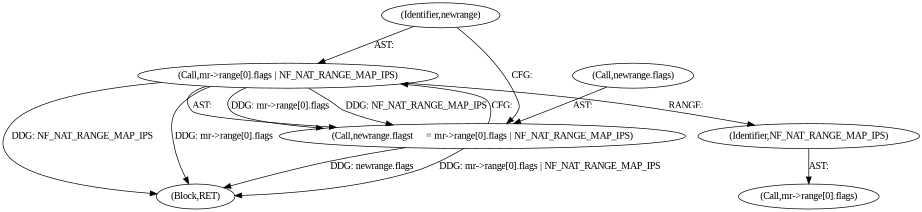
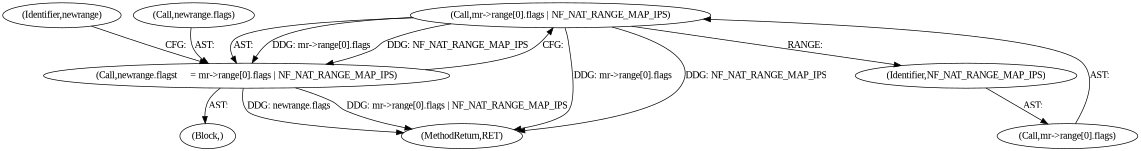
(369, 44) -> (931, 32)
none -> (208, 136)
(196, 197) -> (462, 136)
